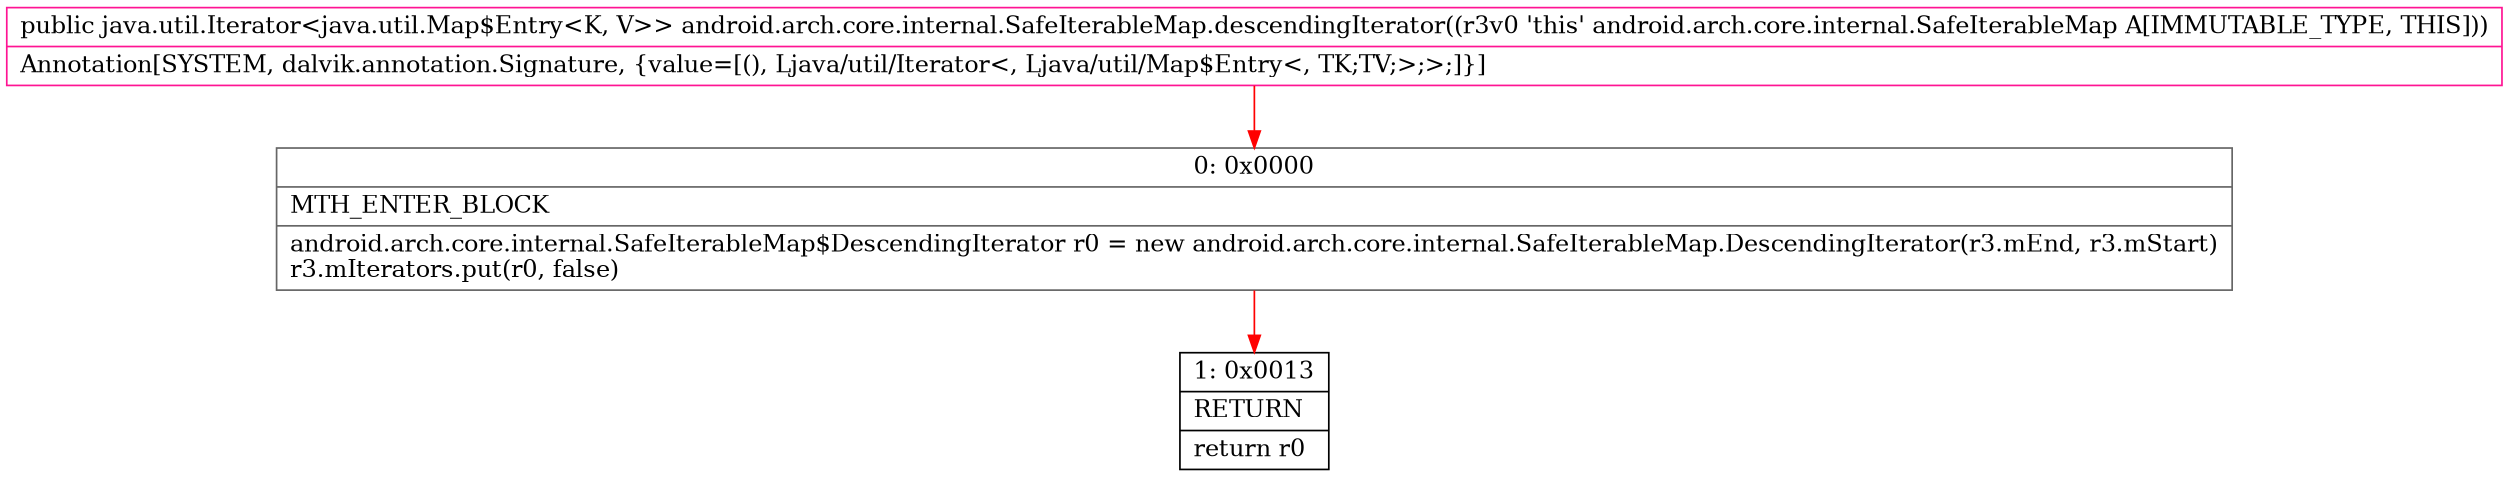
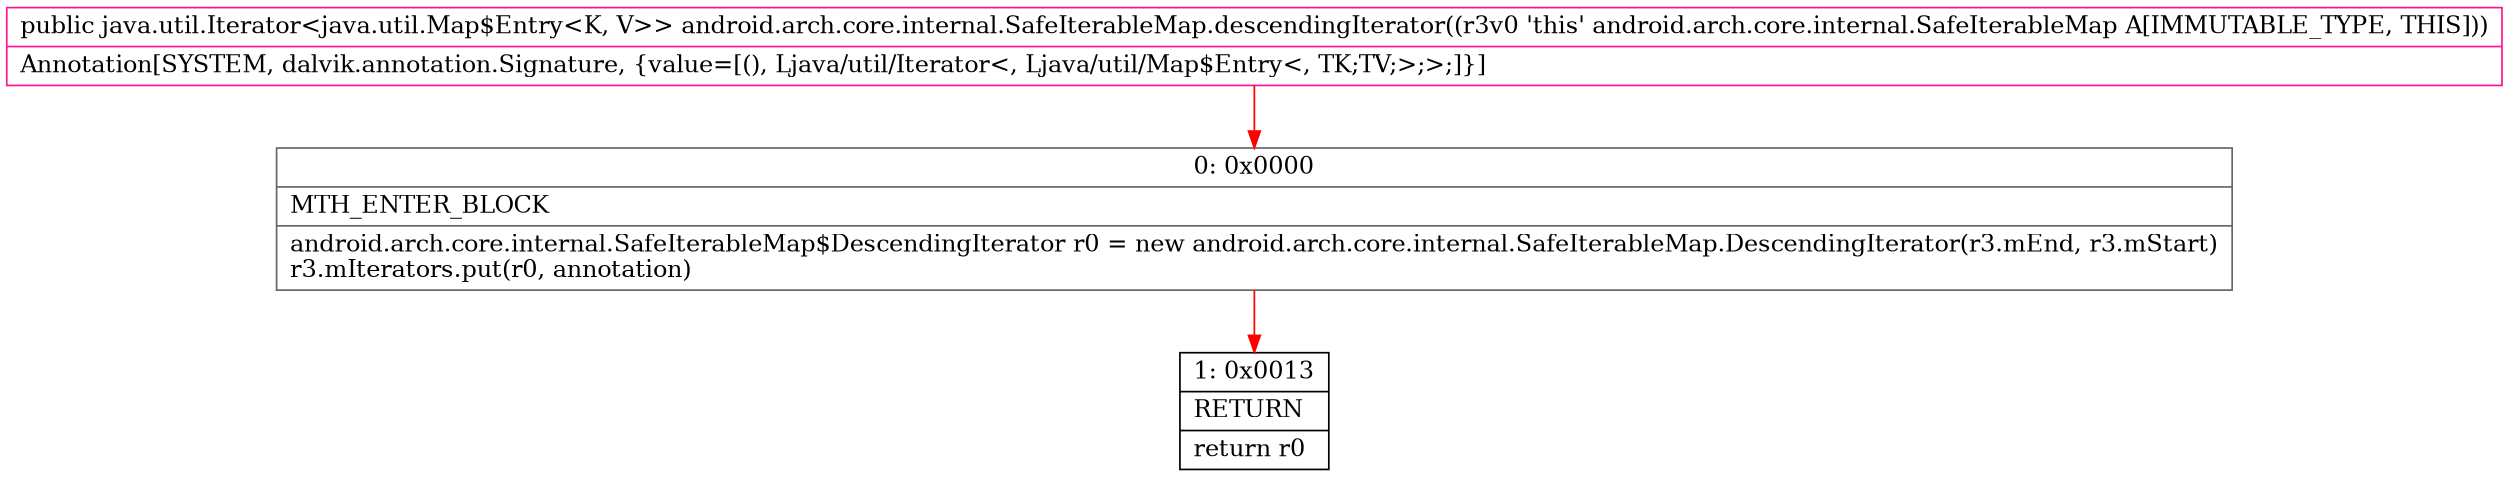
(455, 270) -> (491, 270)
